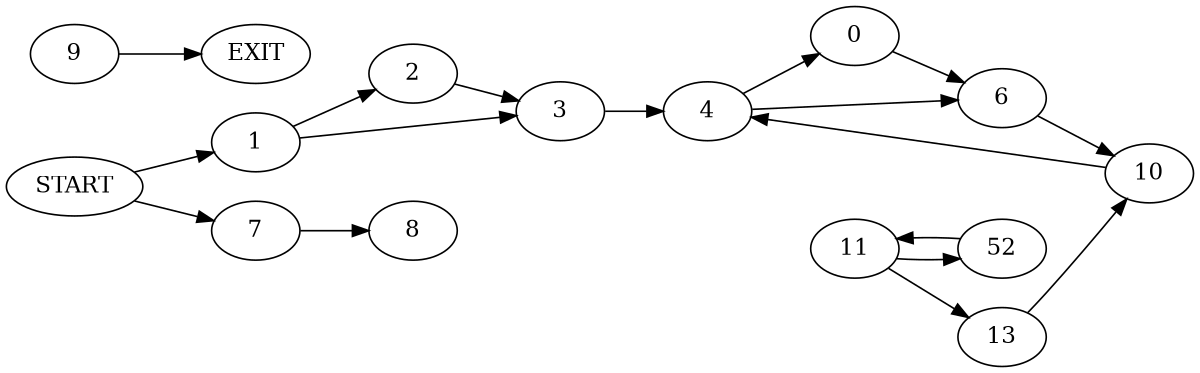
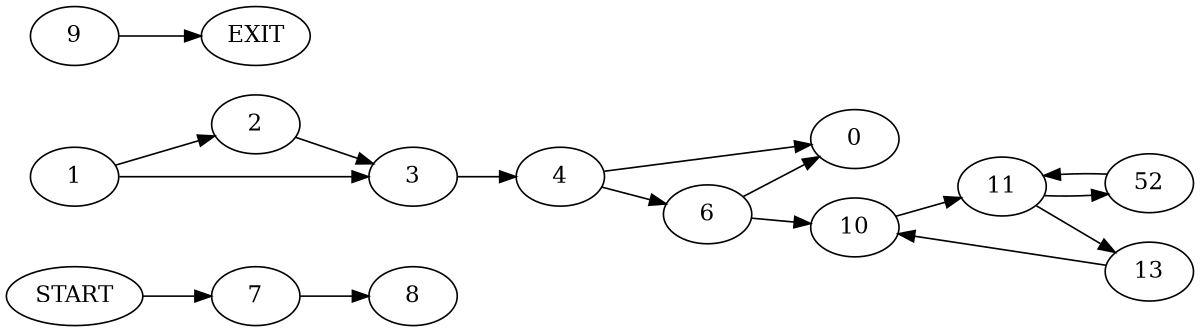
(921, 64) -> (774, 180)
(937, 144) -> (921, 209)
(166, 164) -> none
